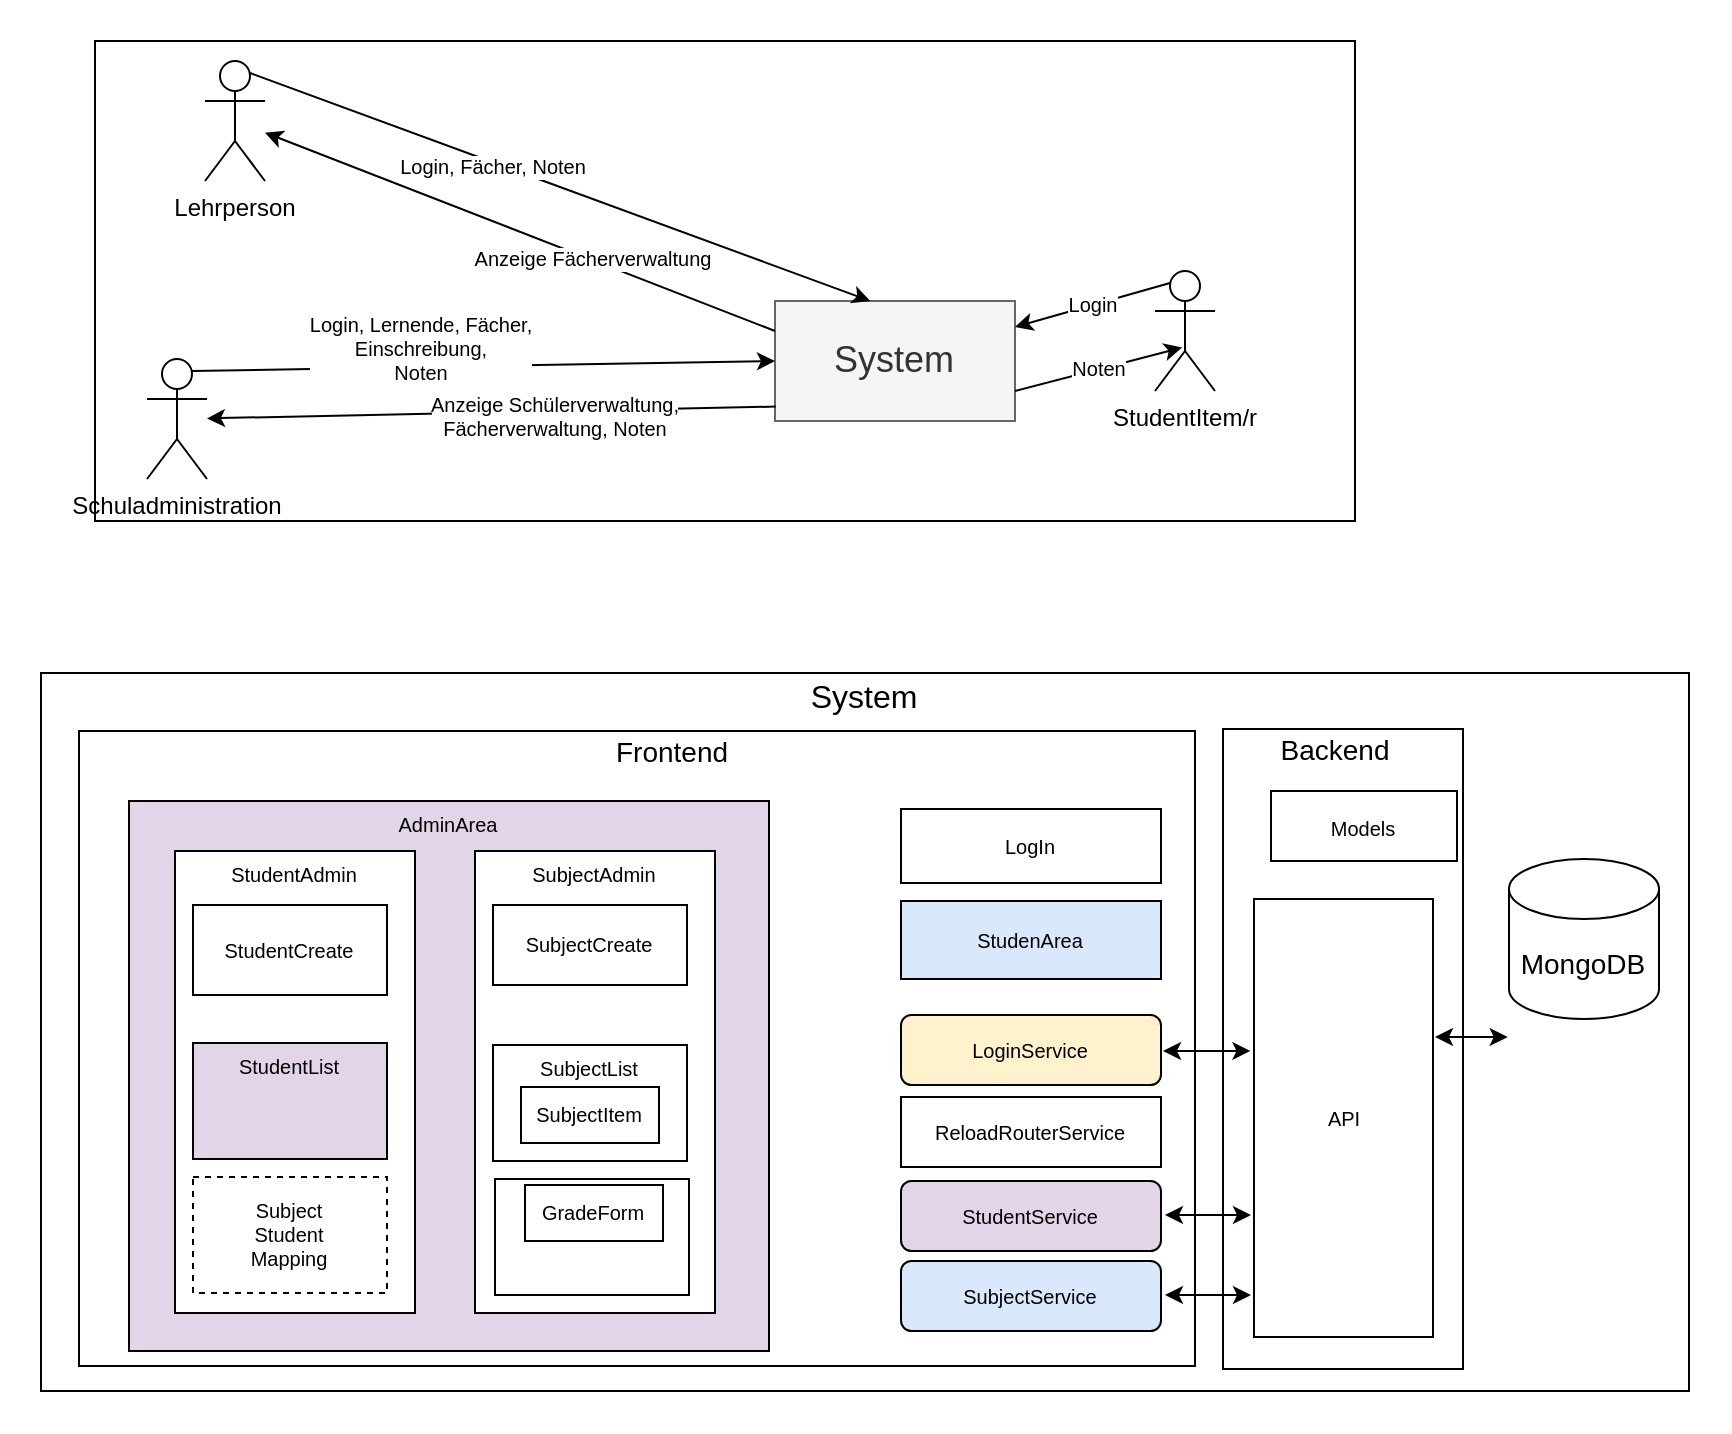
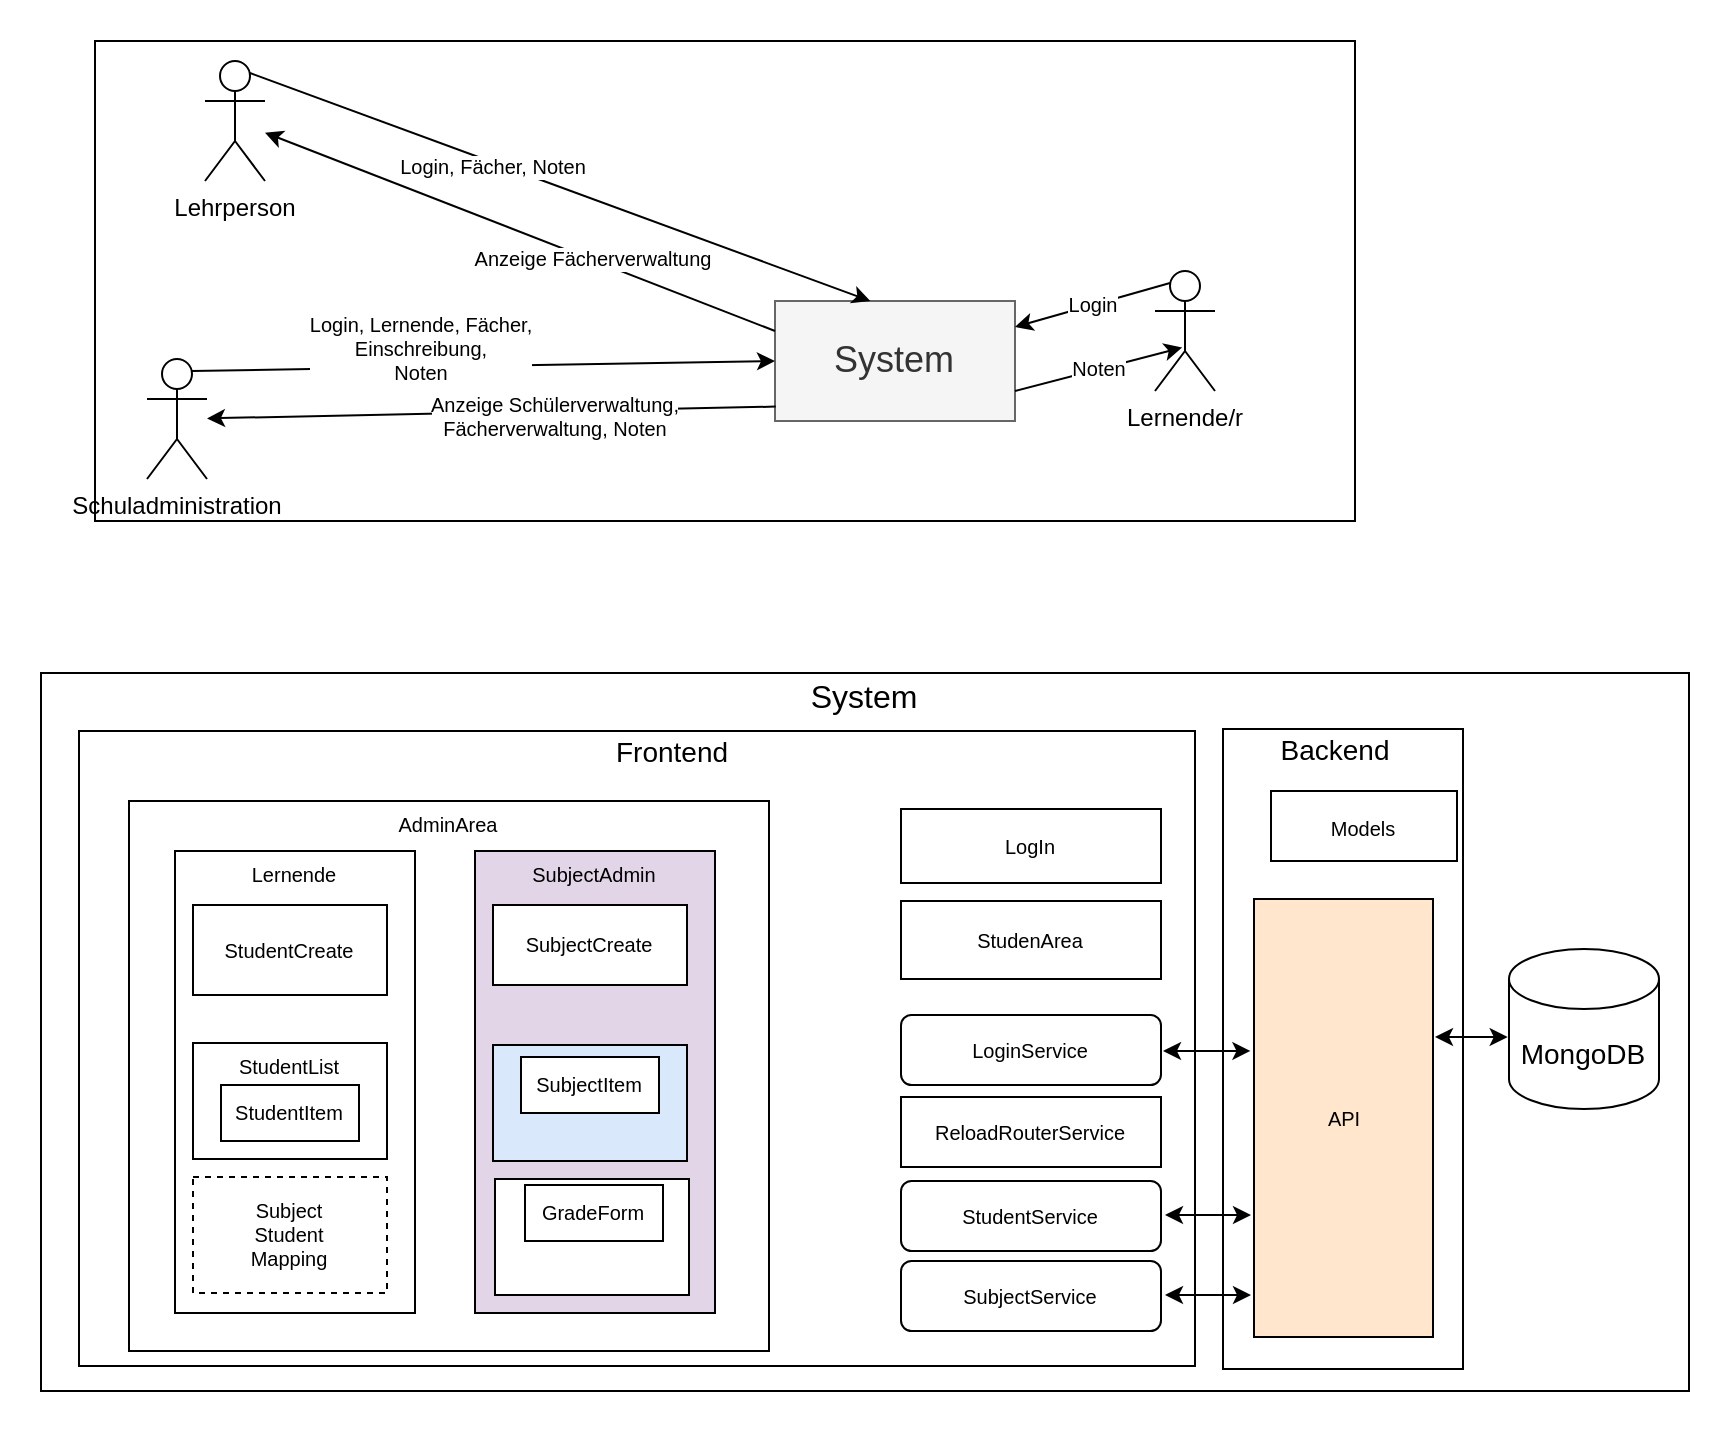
(1186, 419) -> (1186, 419)
(295, 877) -> (295, 877)
(595, 877) -> (595, 877)
(1584, 939) -> (1584, 1029)
(1031, 940) -> (1031, 940)
(1031, 1050) -> (1031, 1050)
(290, 1069) -> (290, 1069)
(590, 1071) -> (590, 1071)
(449, 1076) -> (449, 1076)
none -> (290, 1113)
(590, 1115) -> (590, 1085)
(1344, 1118) -> (1344, 1118)
(1031, 1216) -> (1031, 1216)
(1031, 1296) -> (1031, 1296)
